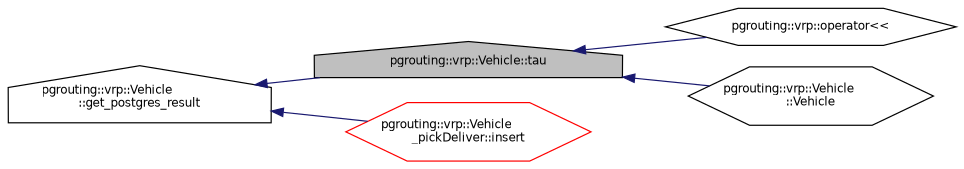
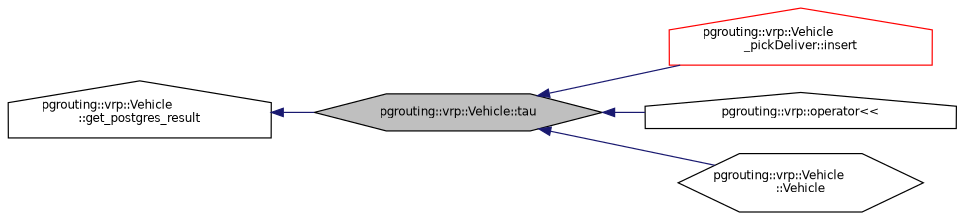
(811, 27) -> (801, 112)
(468, 61) -> (458, 112)
(326, 117) -> (615, 79)
(468, 132) -> (801, 40)
